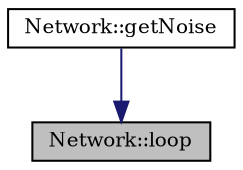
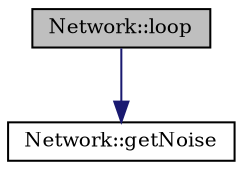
(121, 75) -> (121, 75)
